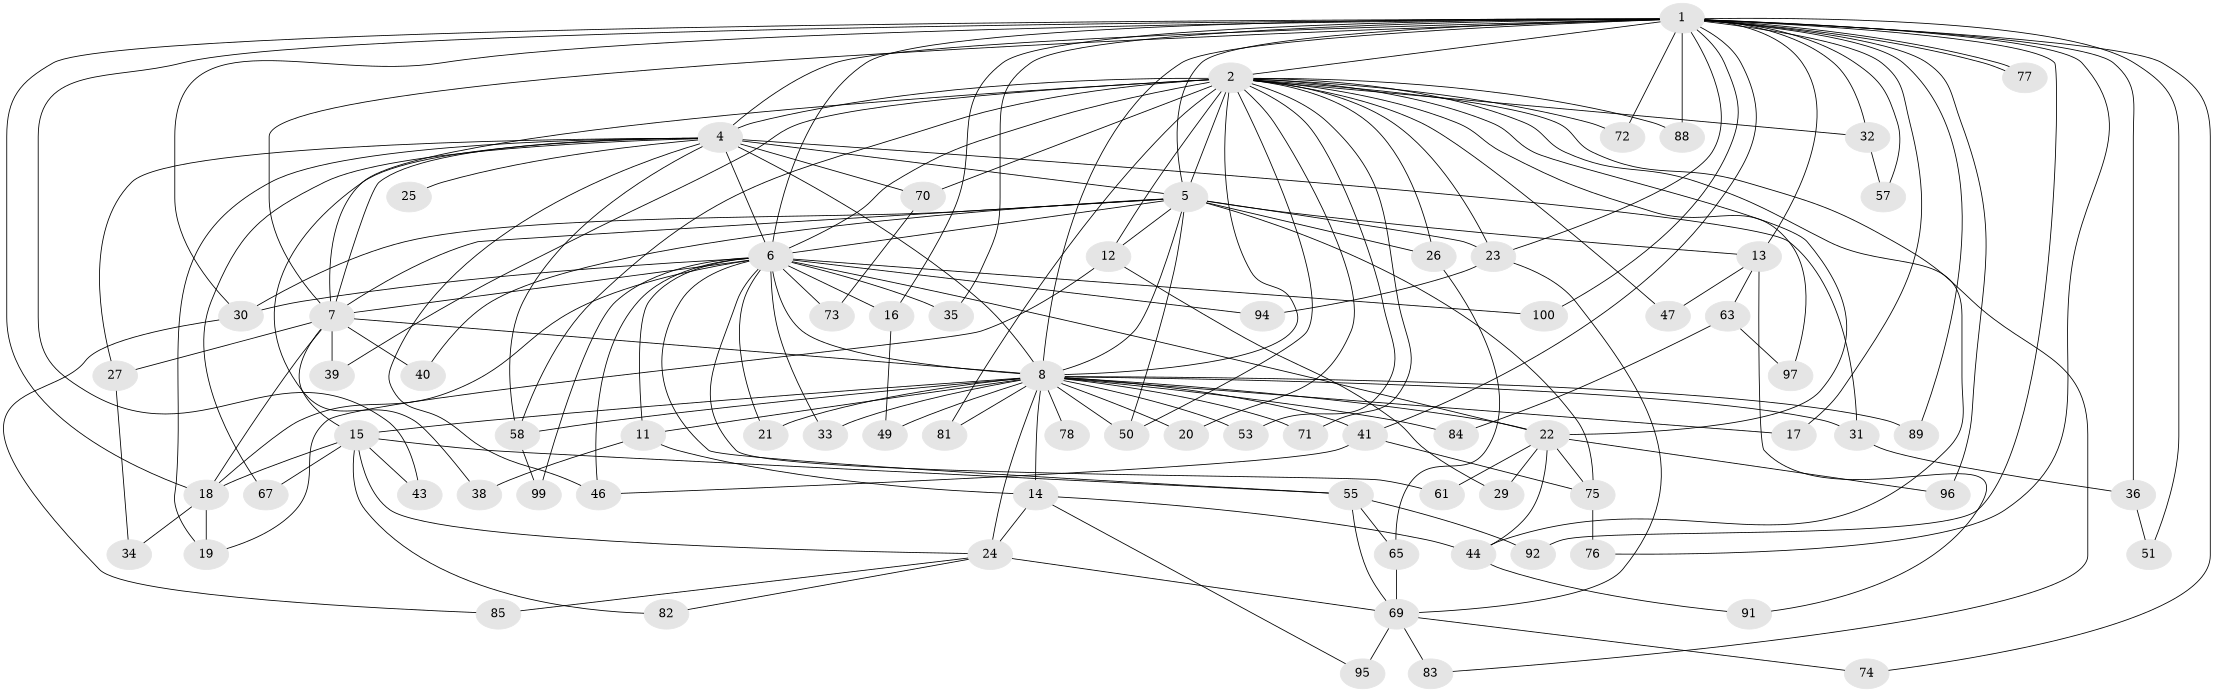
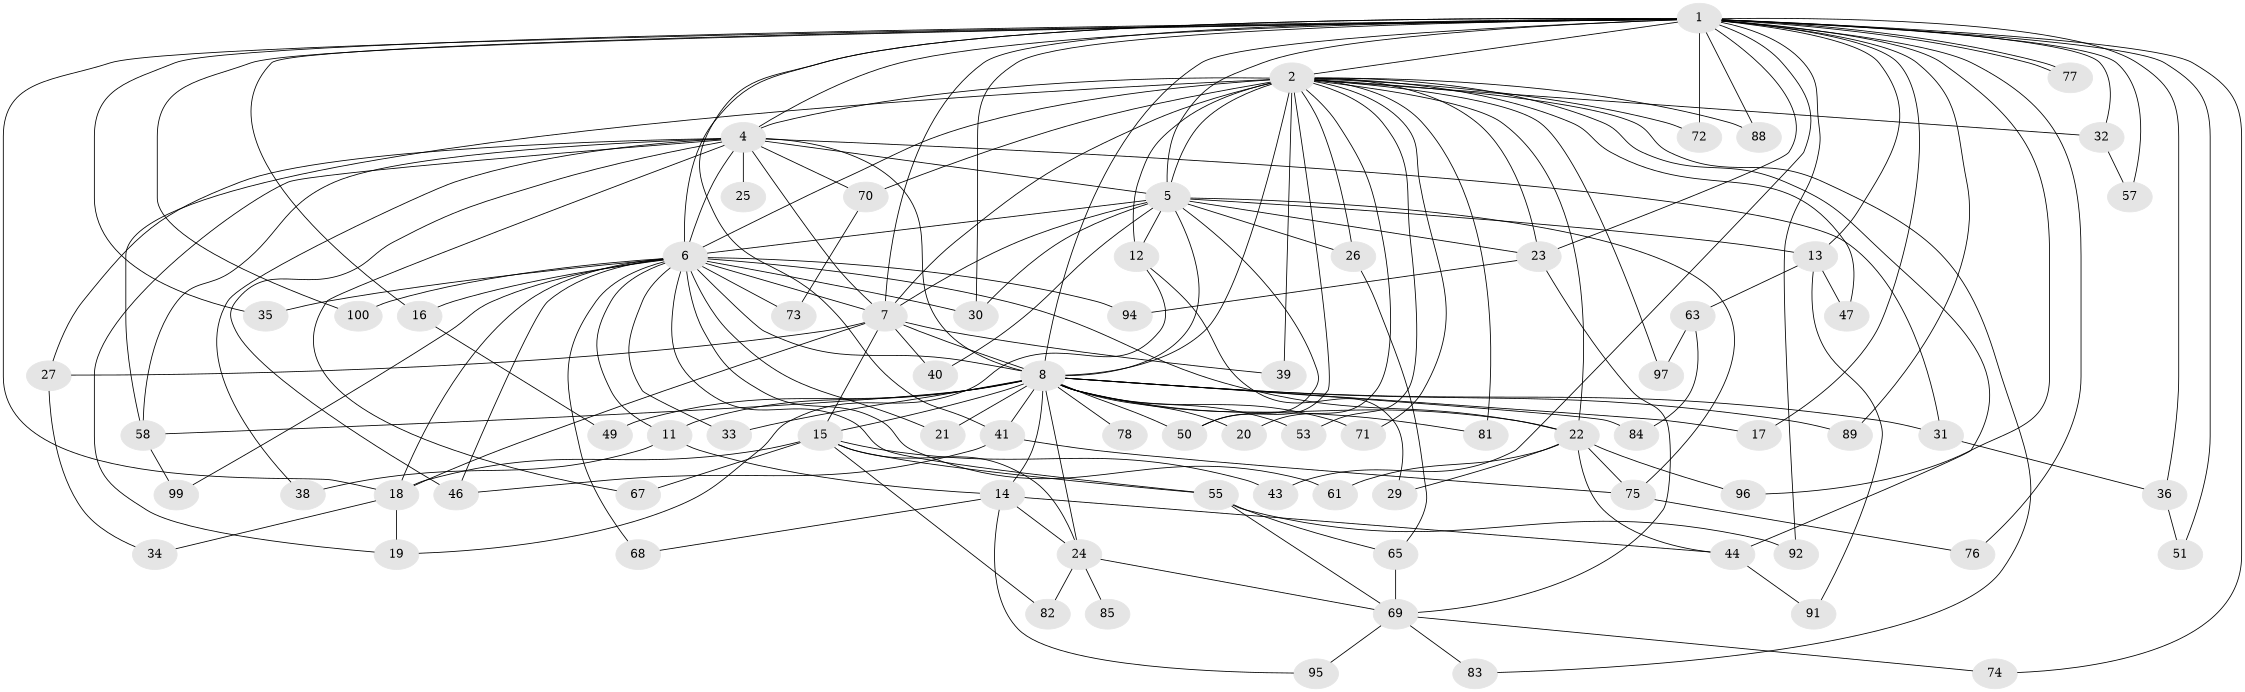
(85, 553) -> none
none -> (638, 555)
